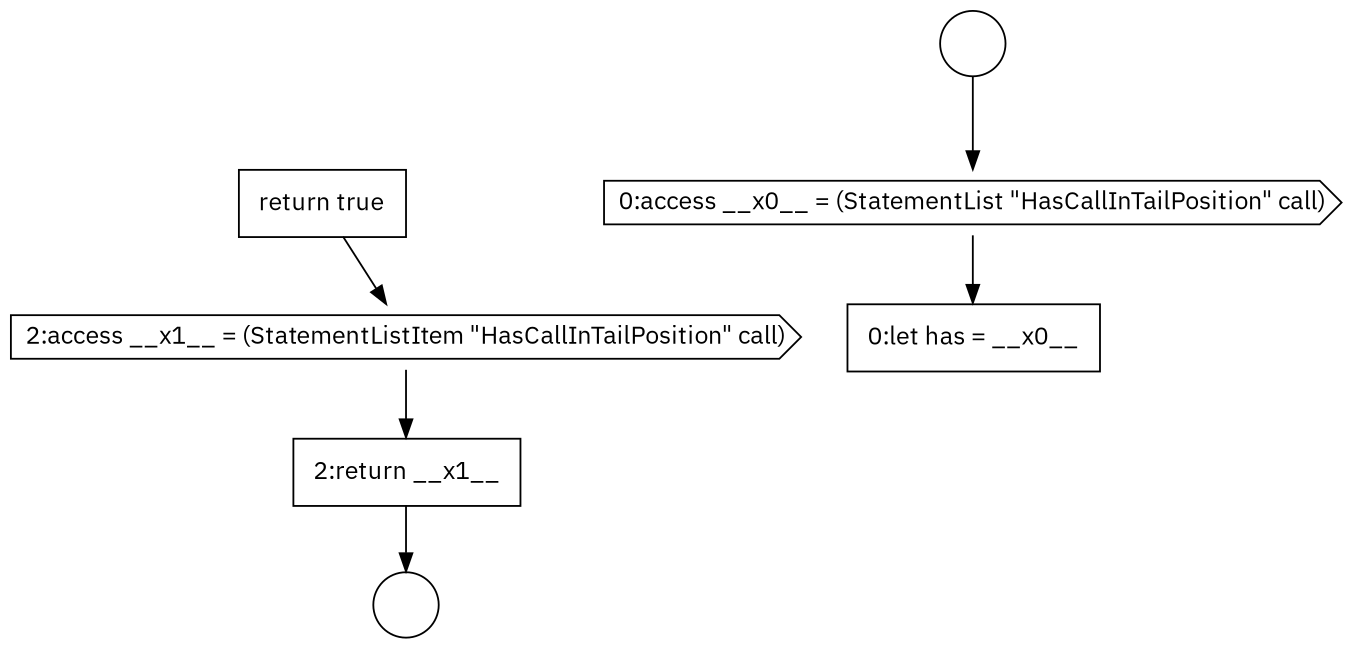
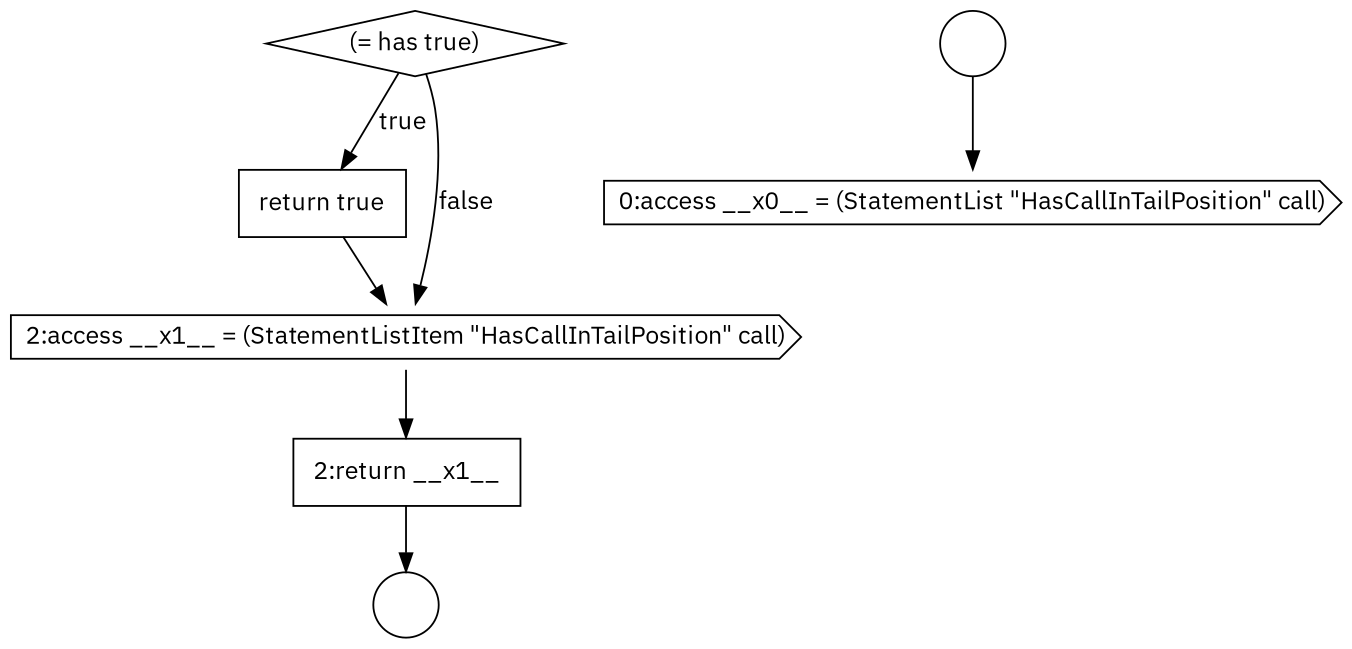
none -> (415, 44)
(973, 337) -> none
